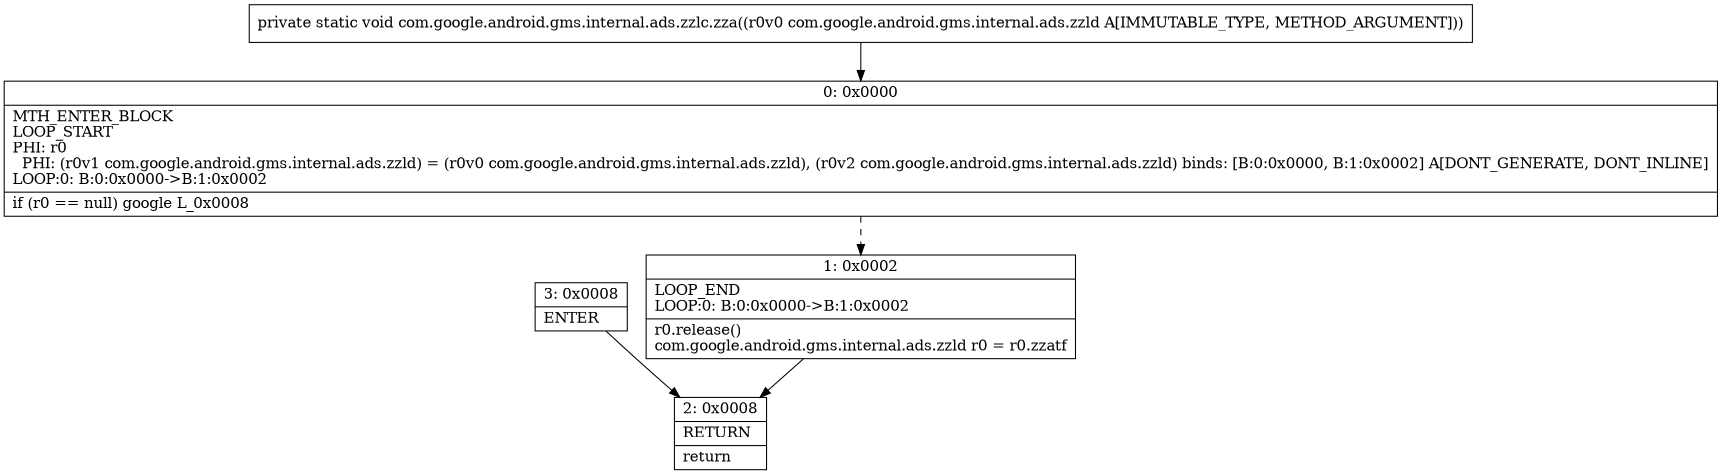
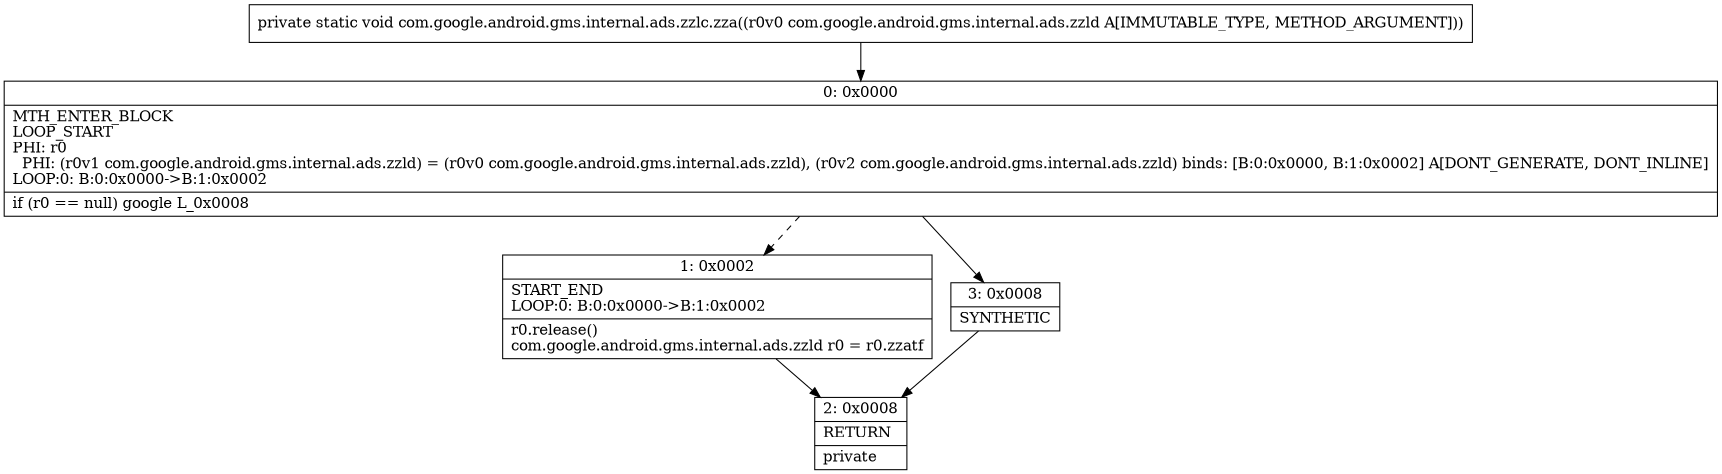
none -> (949, 245)
(697, 291) -> (557, 291)
(571, 318) -> (1005, 318)
(707, 457) -> (850, 457)
